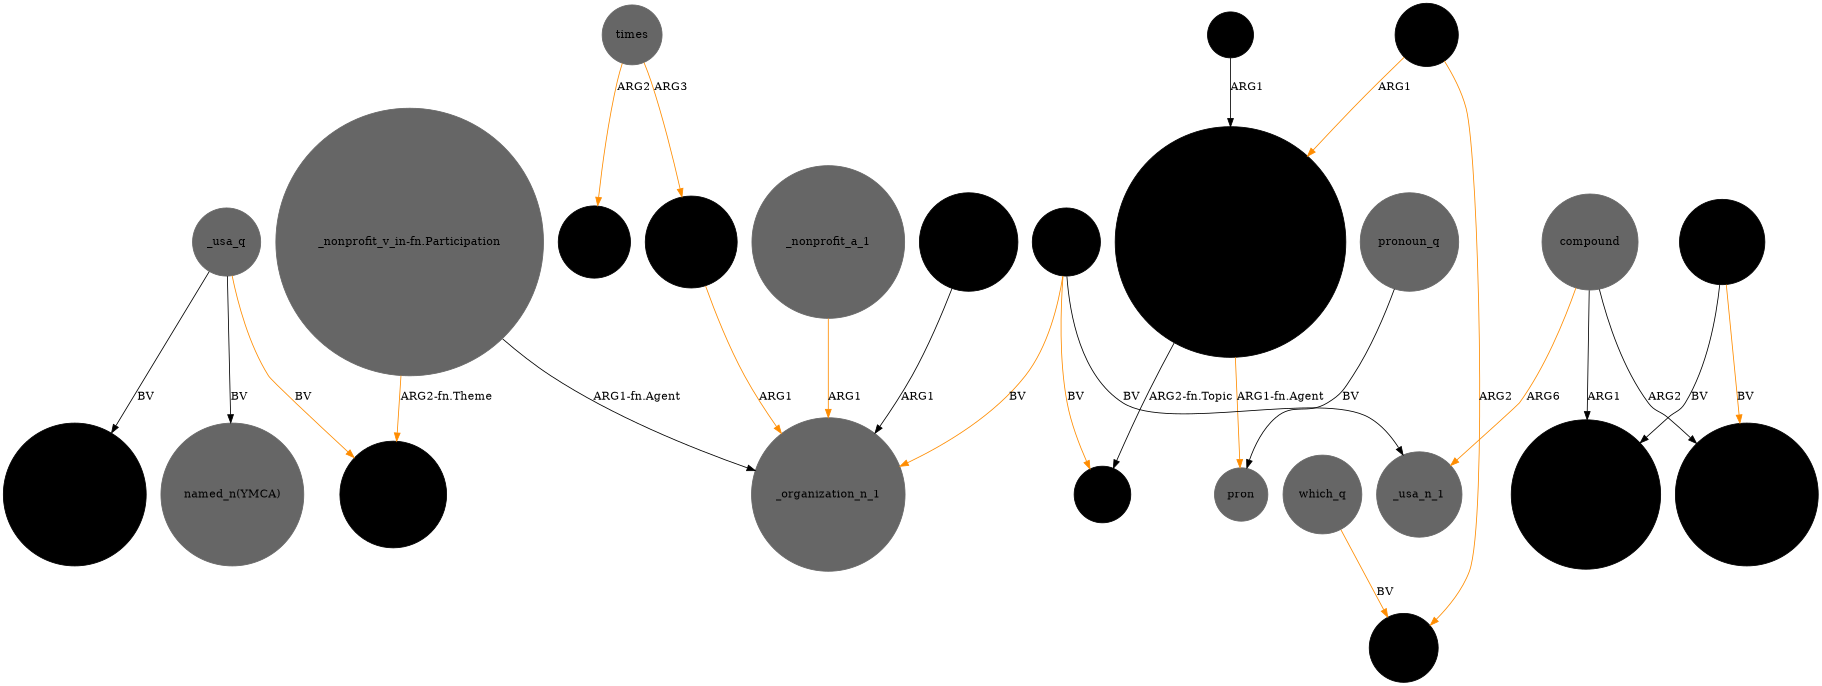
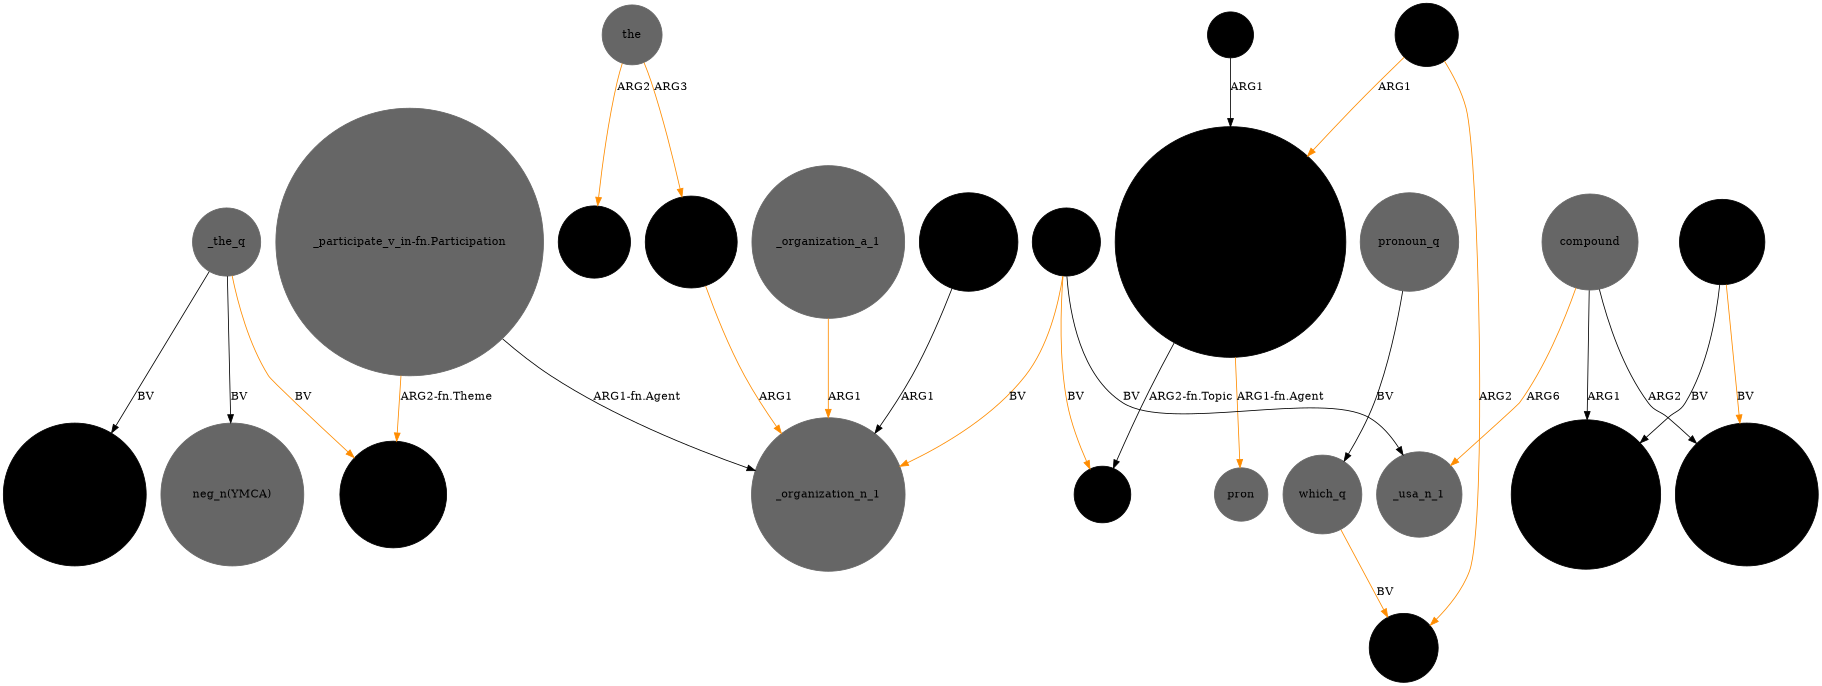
(632, 35) -> (632, 35)
(227, 242) -> (227, 242)
(410, 242) -> (410, 242)
(828, 242) -> (828, 242)
(1339, 394) -> (1384, 375)
(232, 495) -> (232, 495)
